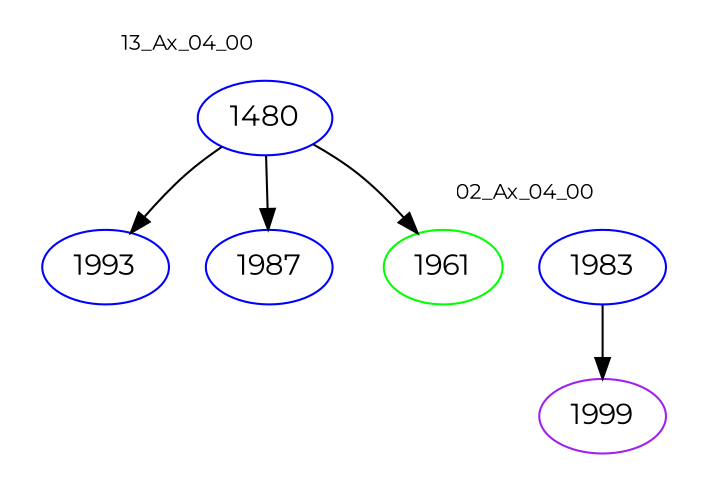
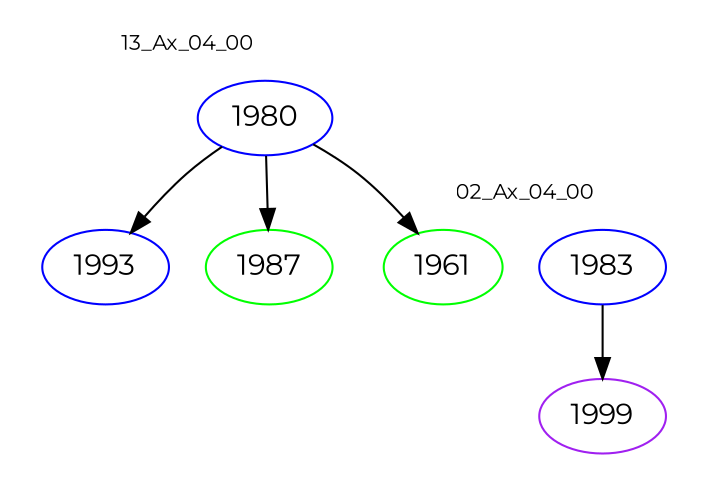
(265, 118) -> (265, 118)
(269, 267) -> (269, 267)
